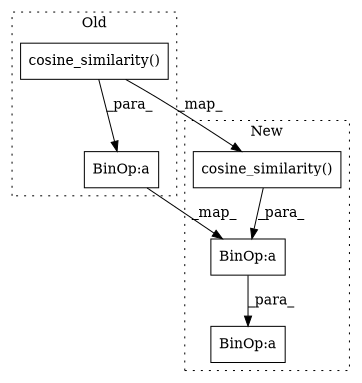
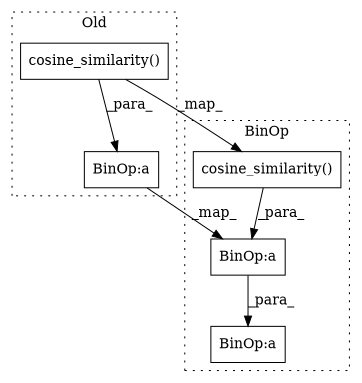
(267, 132) -> (267, 132)
